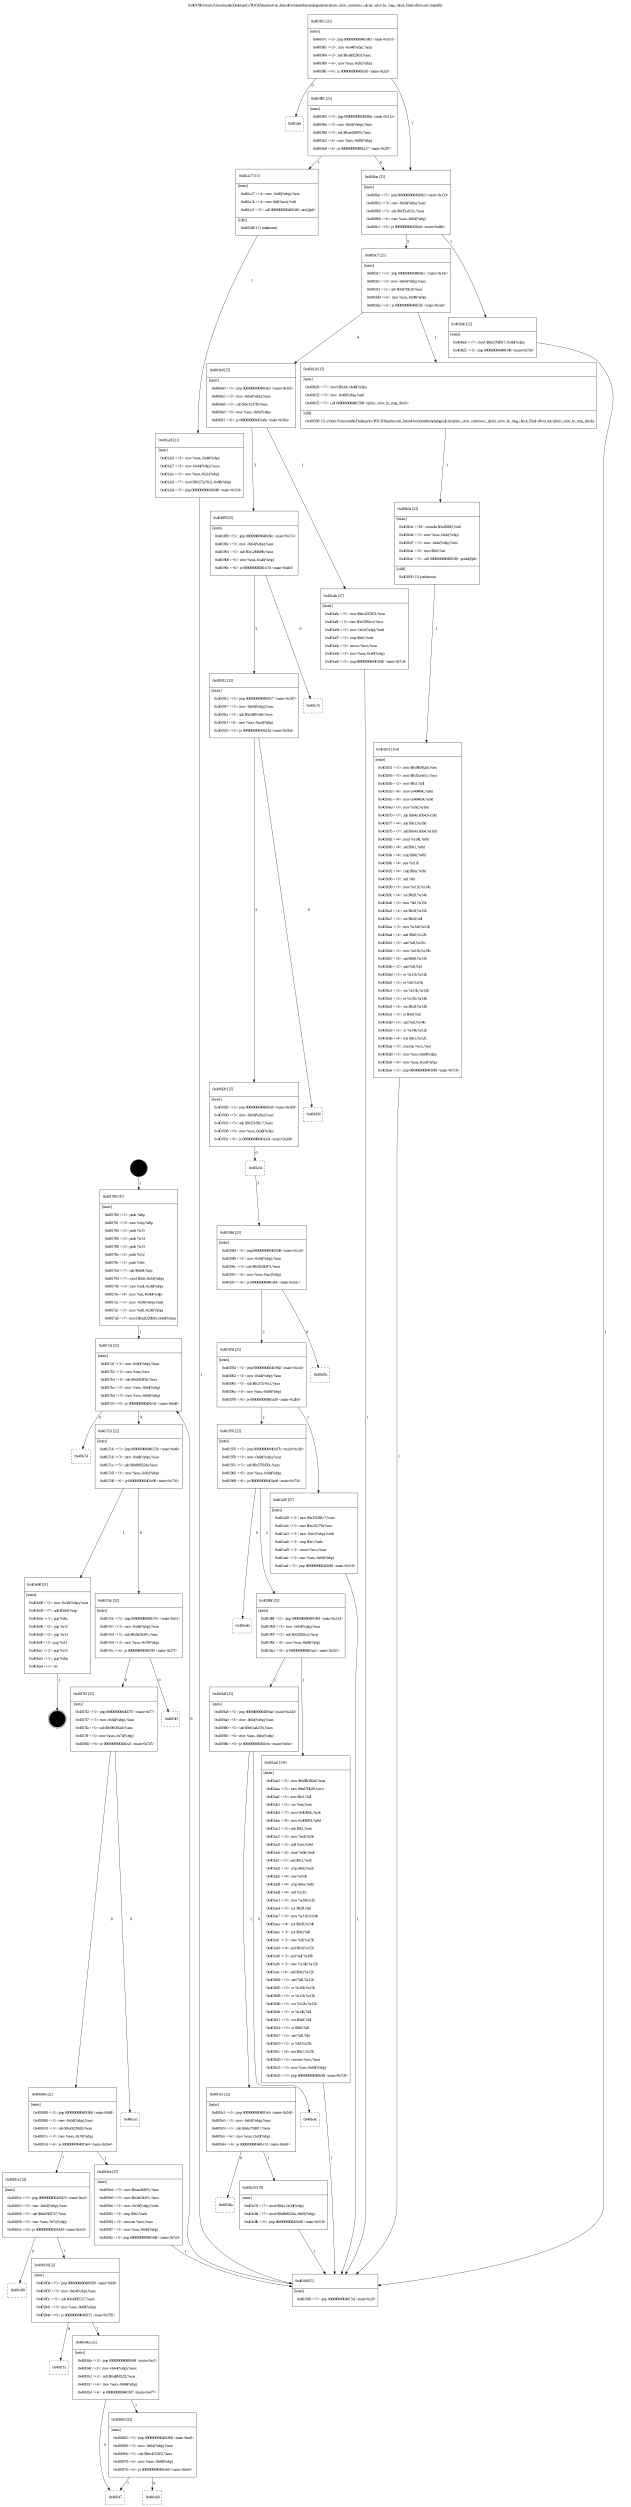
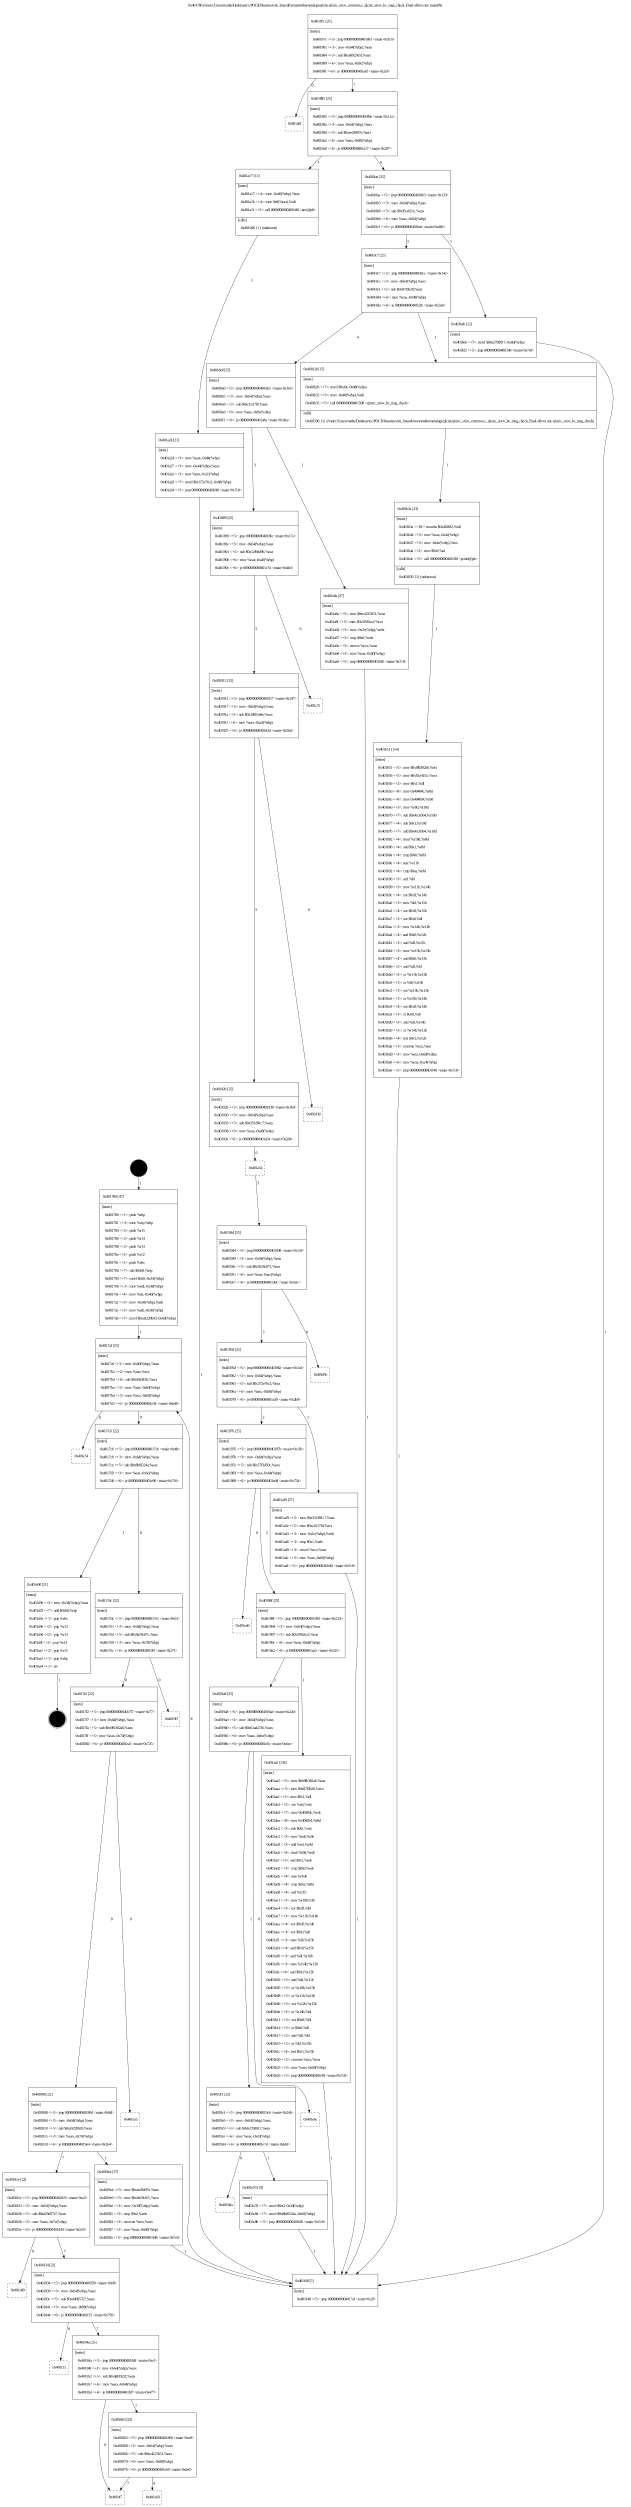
(408, 121) -> (353, 84)
